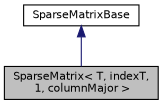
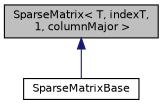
(81, 52) -> (81, 64)
